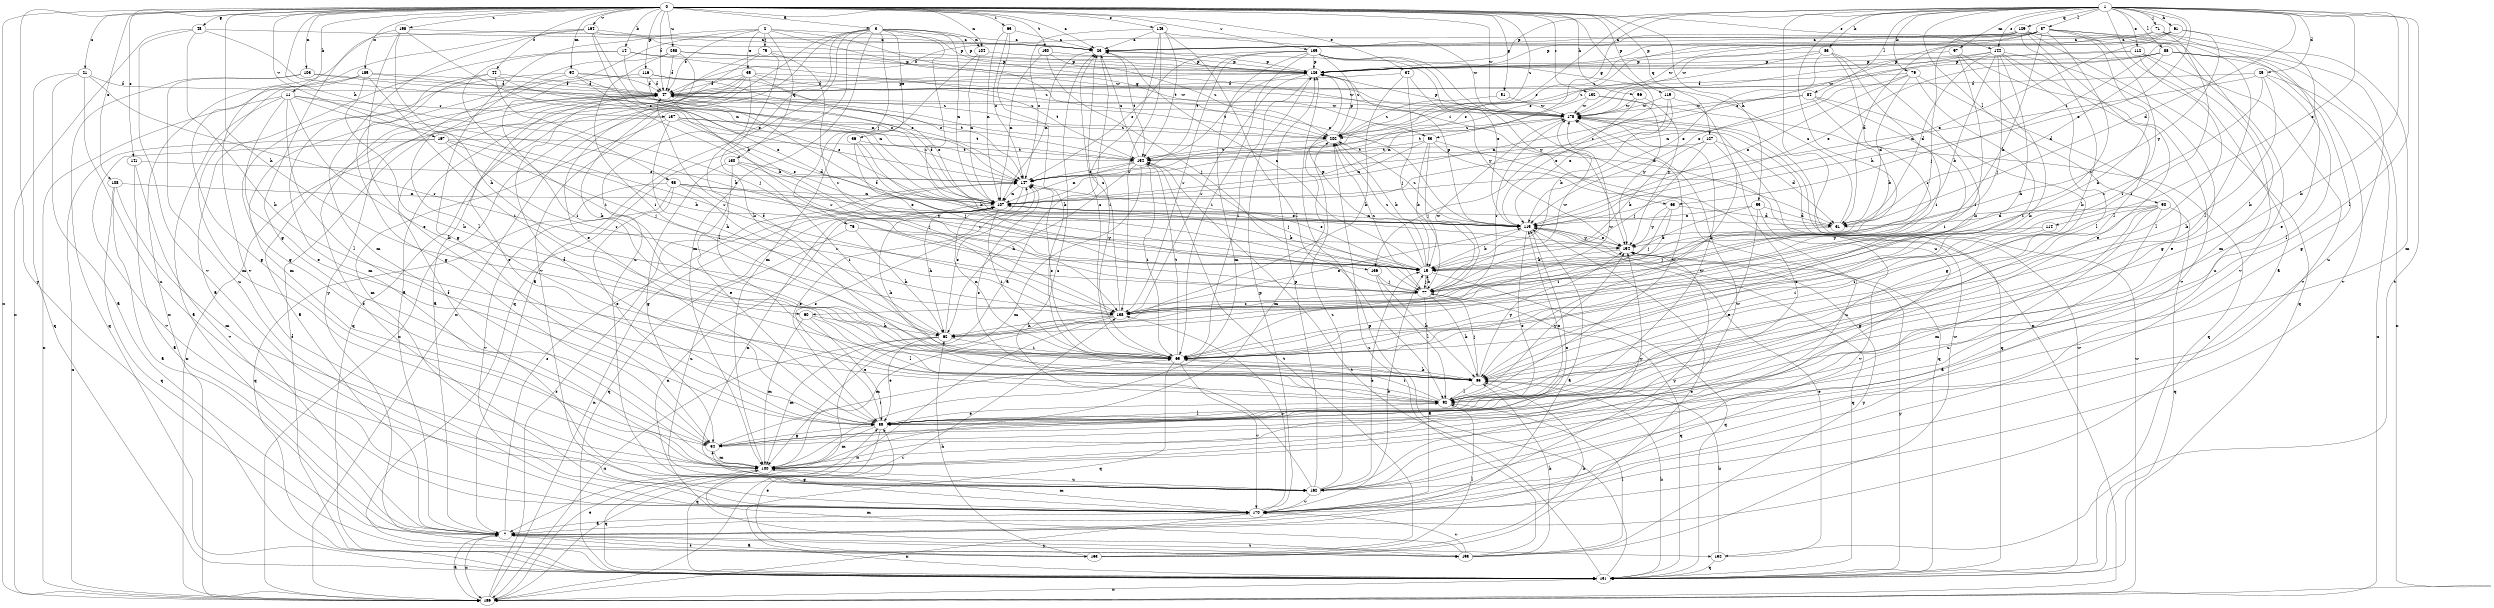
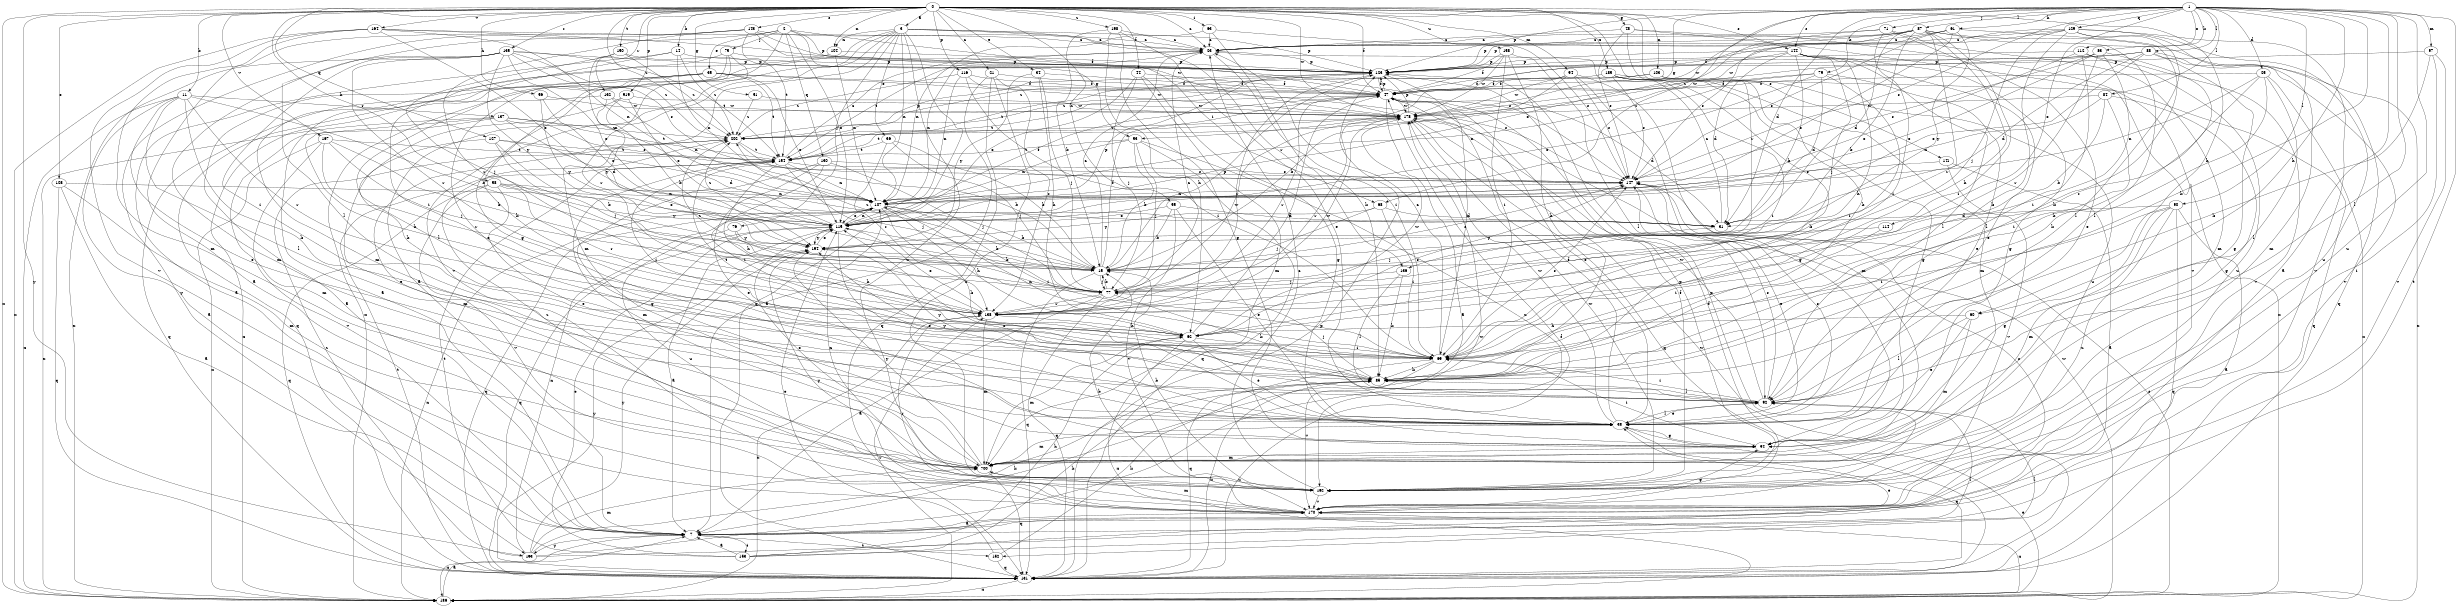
(674, 51) -> (1507, 51)
(1668, 95) -> (626, 95)
(1660, 283) -> (1961, 470)
(765, 469) -> (984, 469)
(1371, 520) -> none
